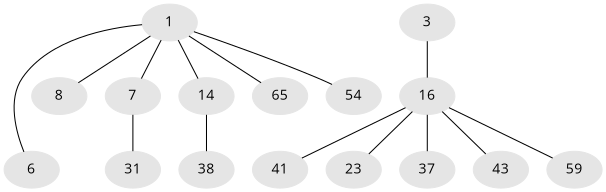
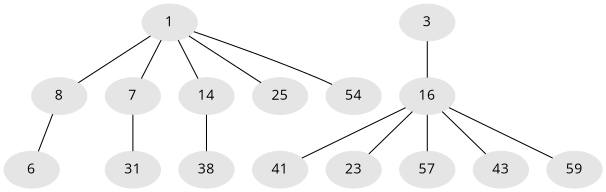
(43, 57) -> (46, 133)
(280, 96) -> (280, 96)
(427, 170) -> (427, 170)
